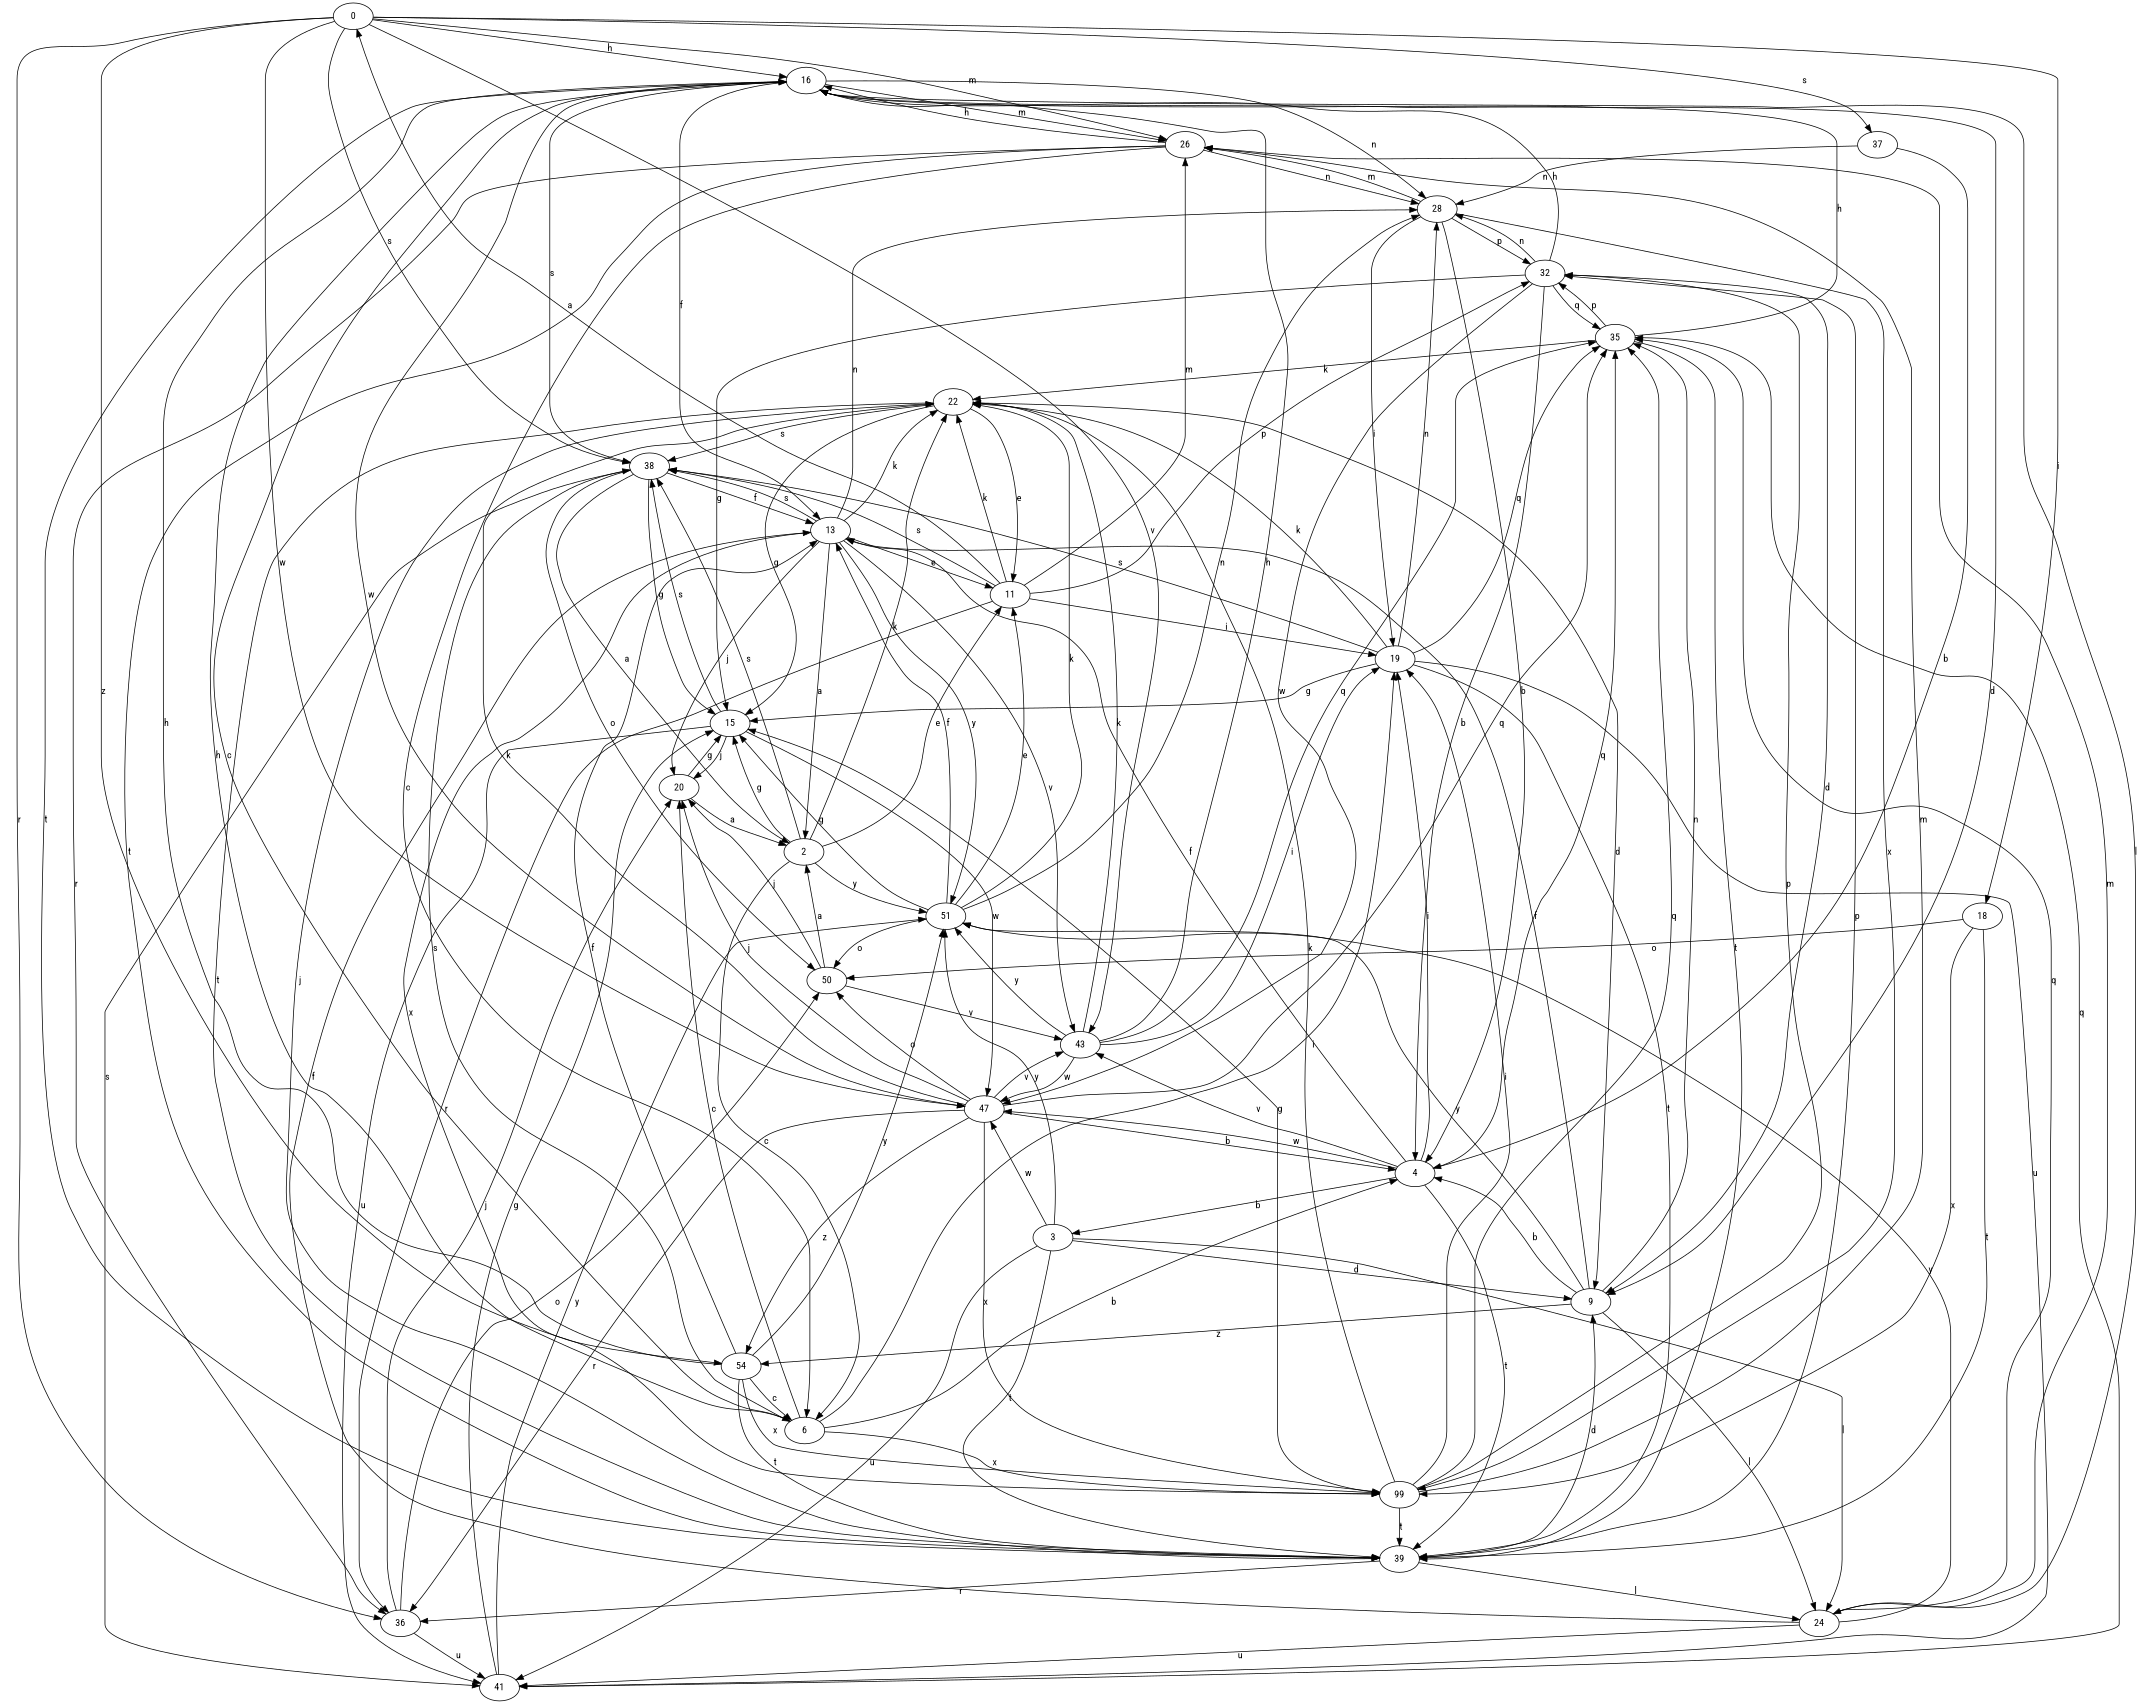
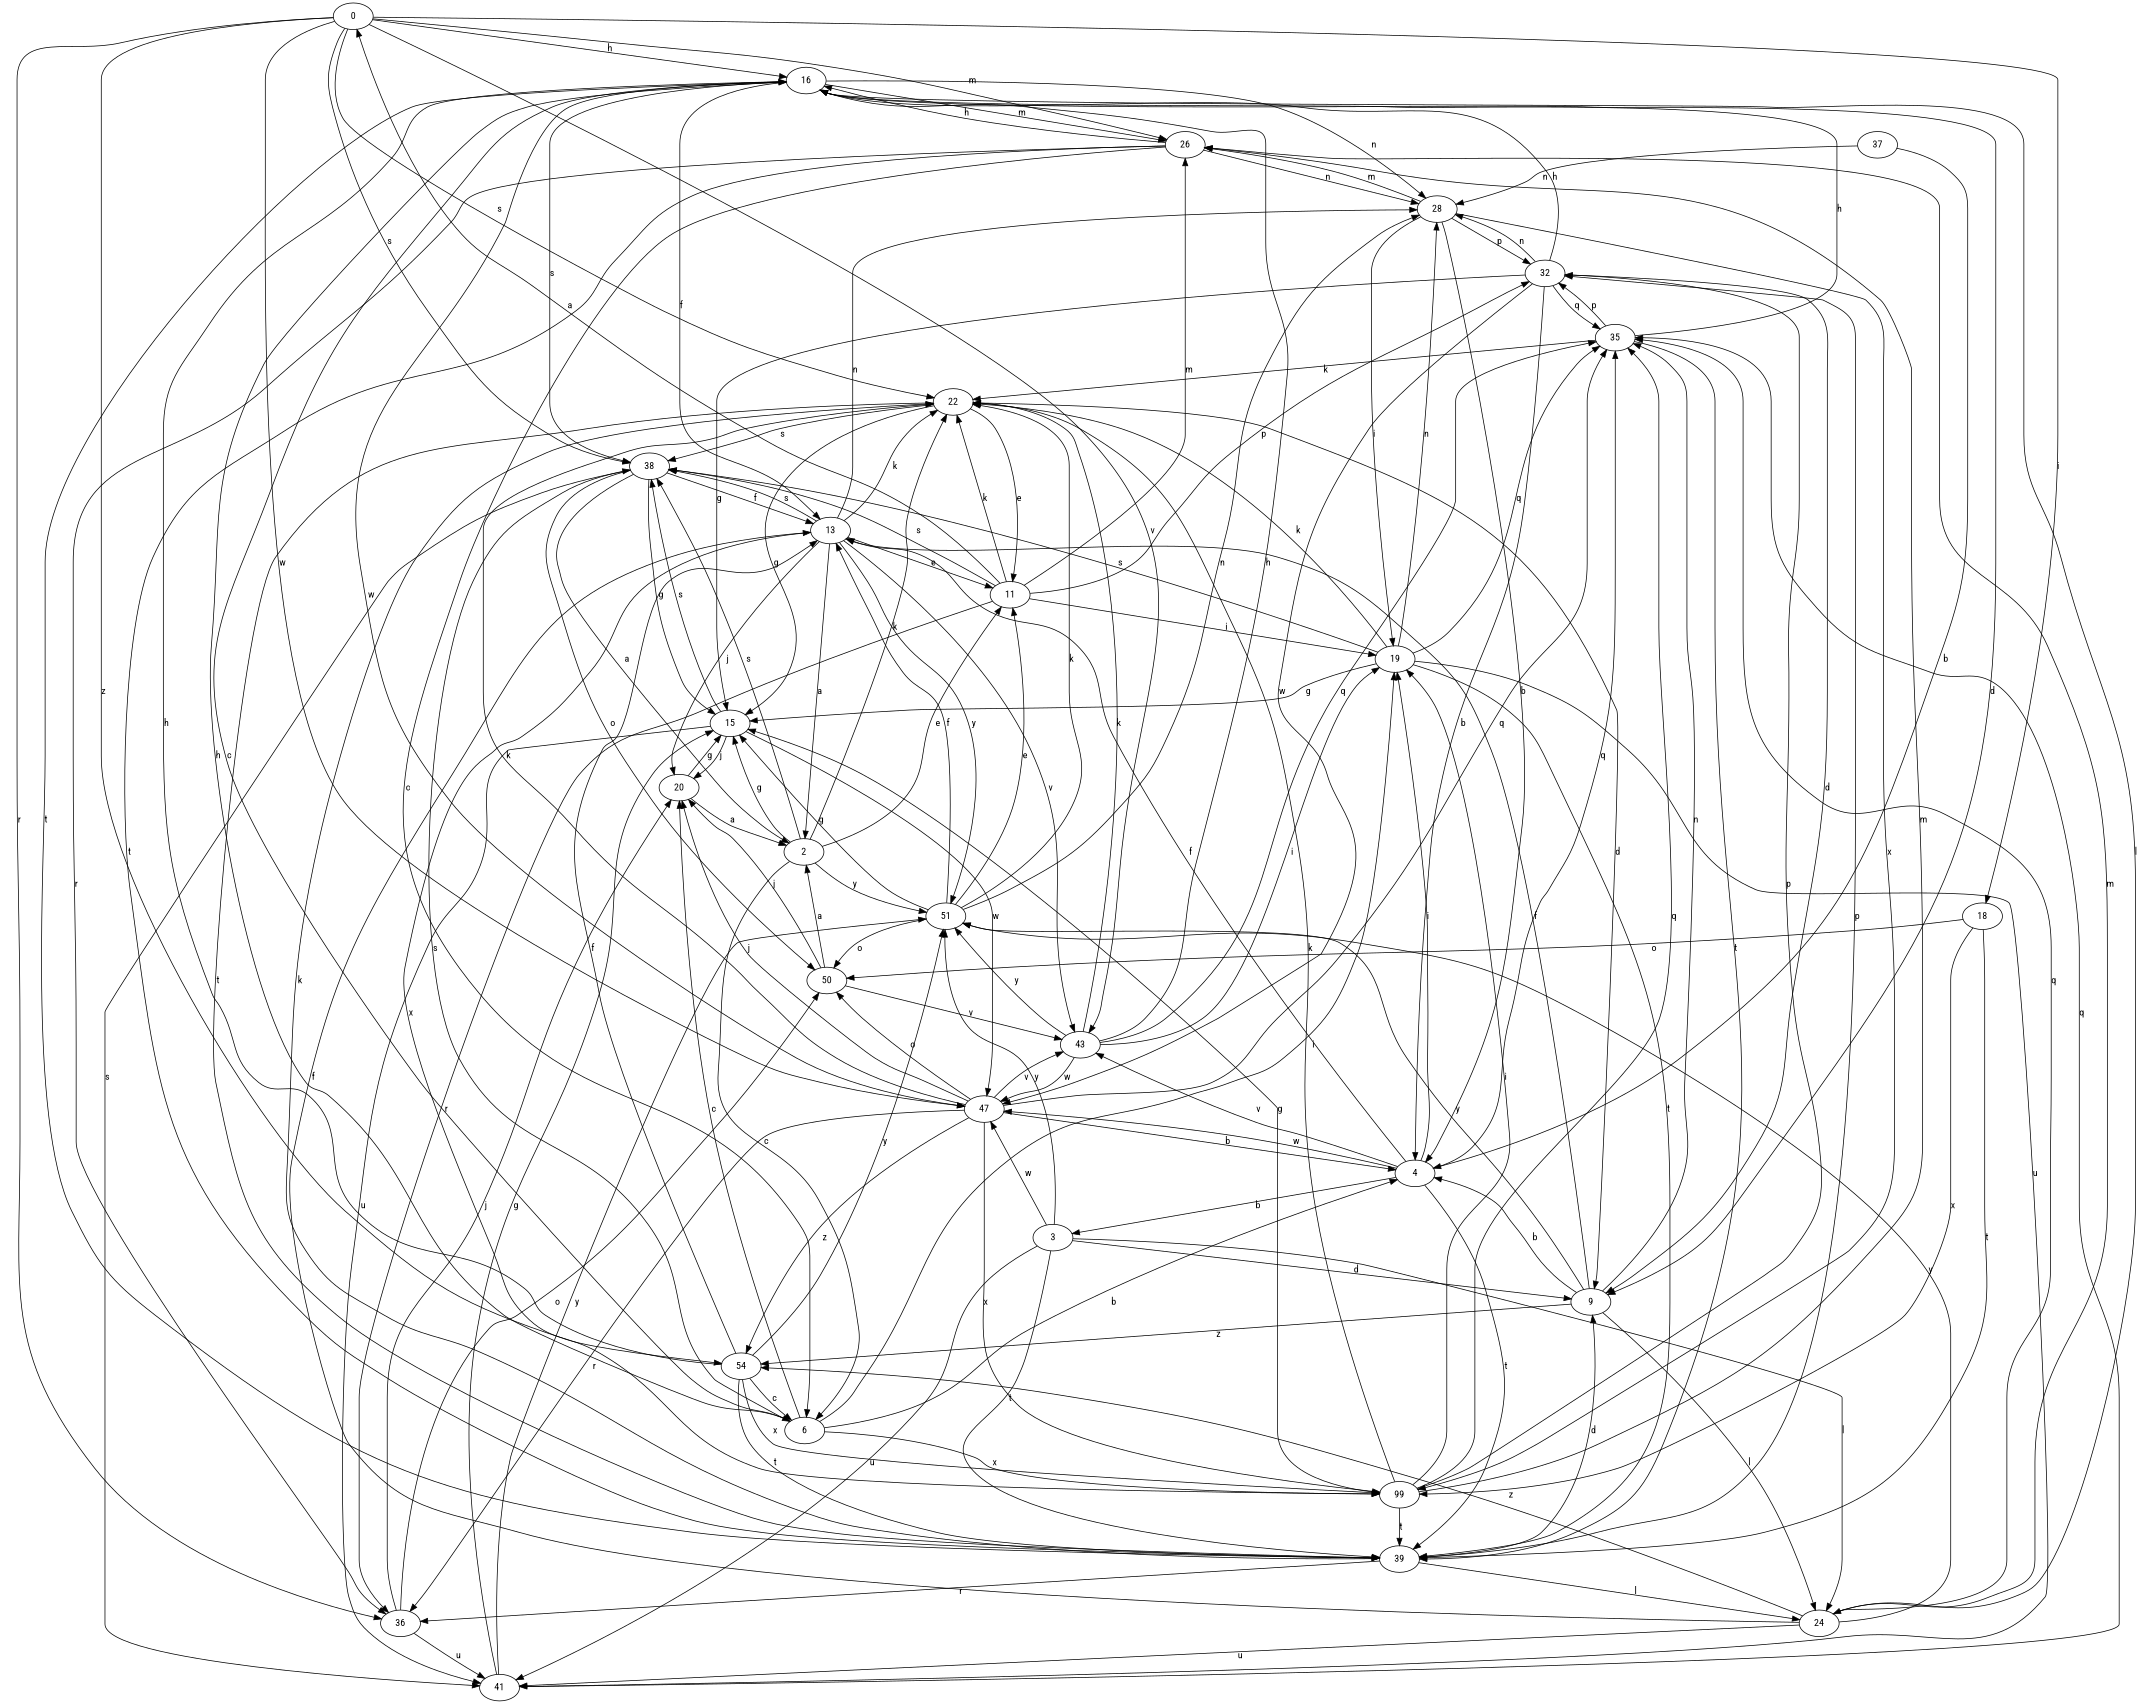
(1126, 37) -> (580, 267)
(300, 981) -> (300, 981)
none -> (1297, 1444)
